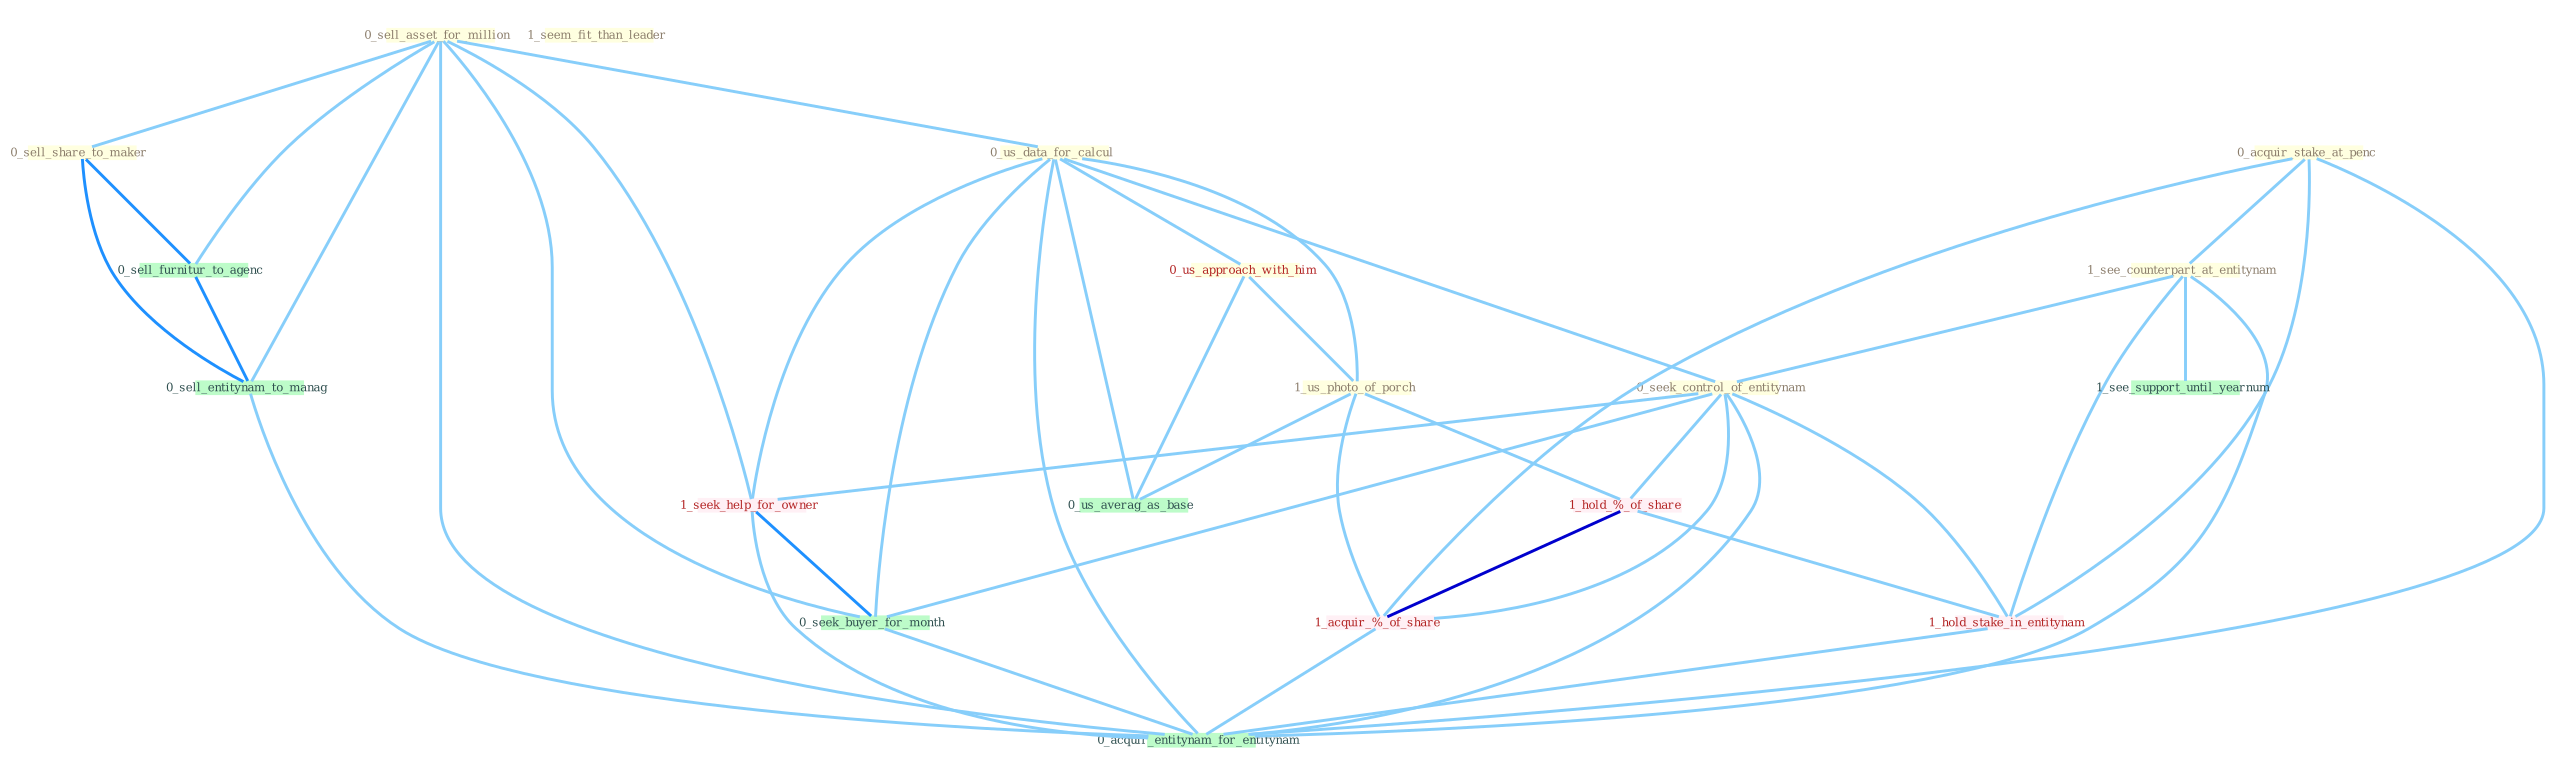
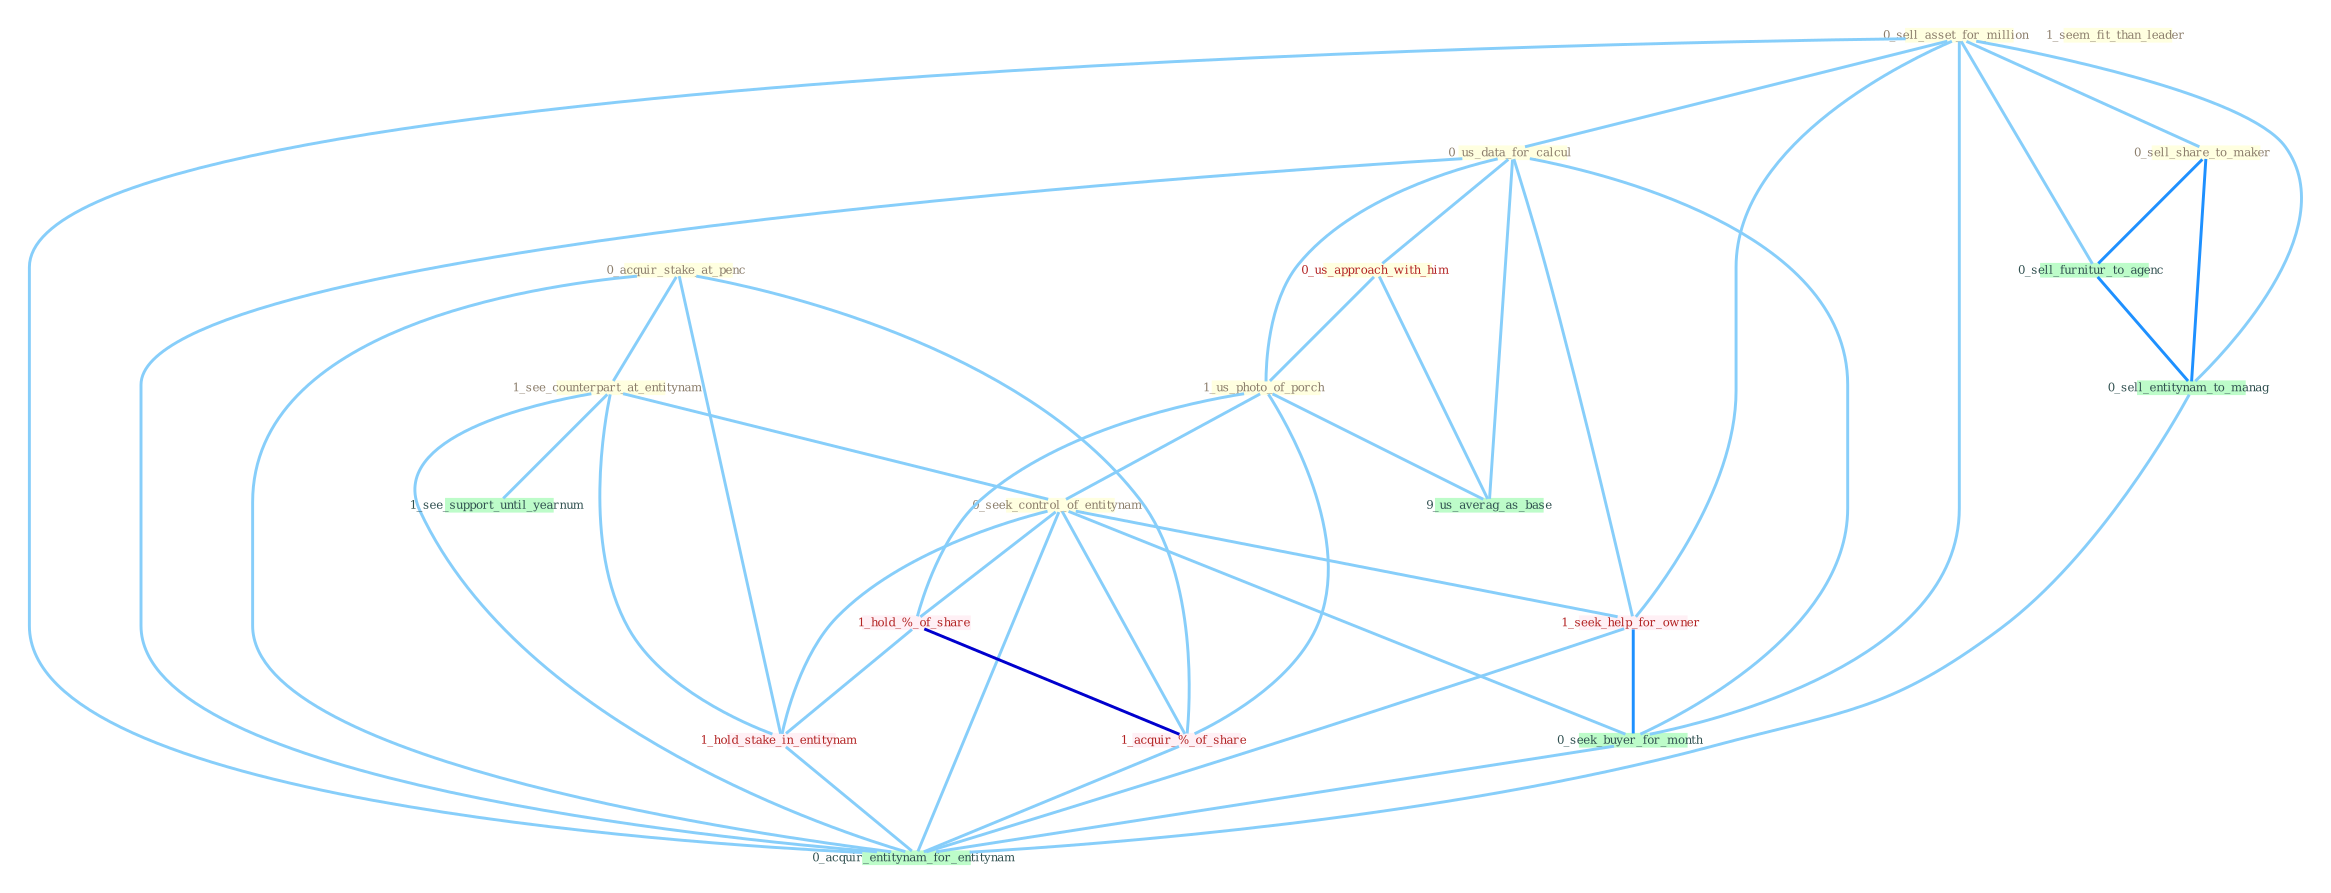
(1390, 270) -> (1163, 447)
(1134, 505) -> (1489, 505)
